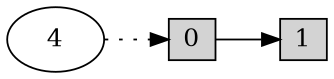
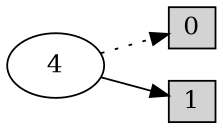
(239, 40) -> (126, 84)
